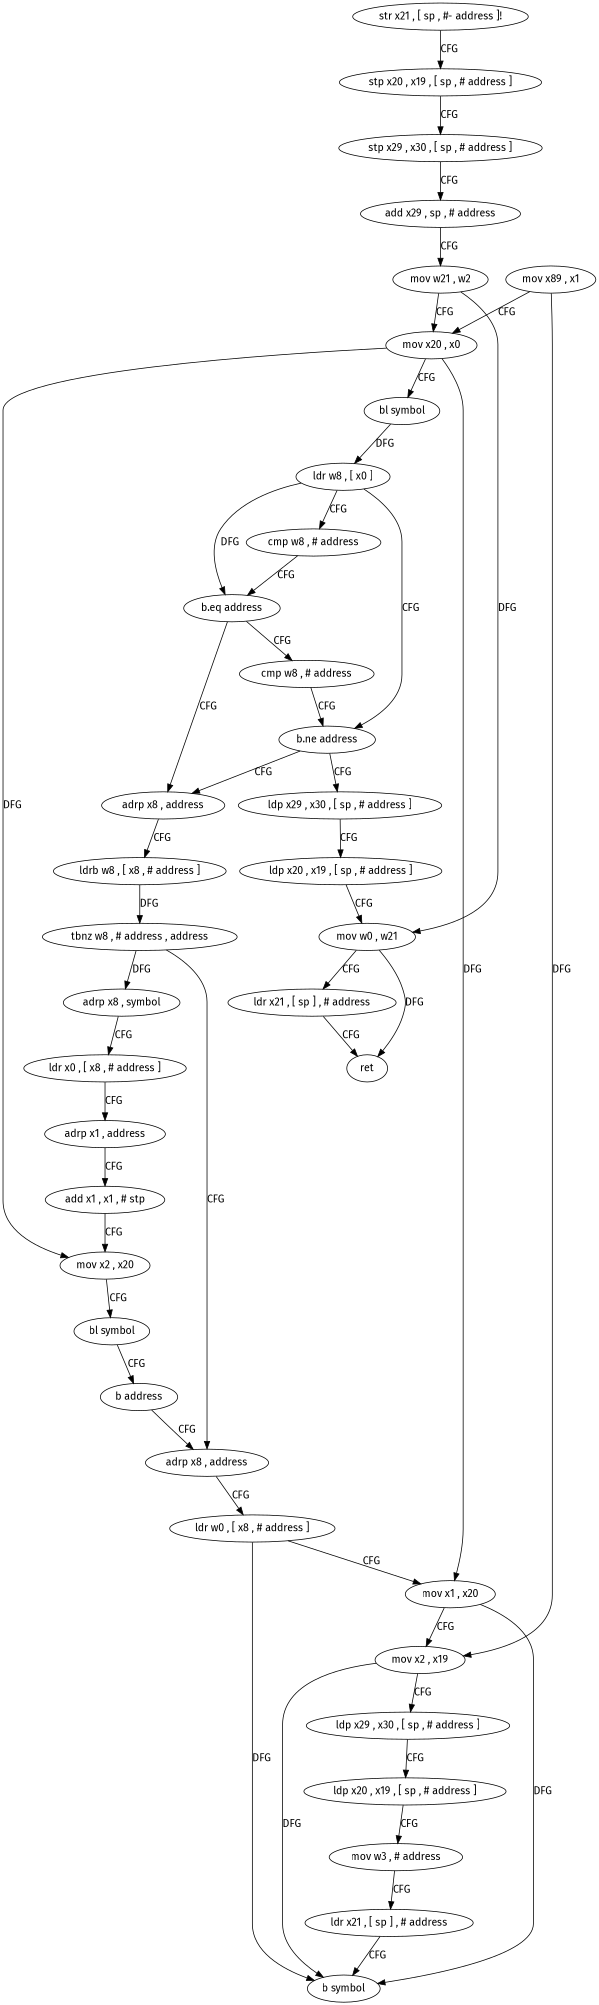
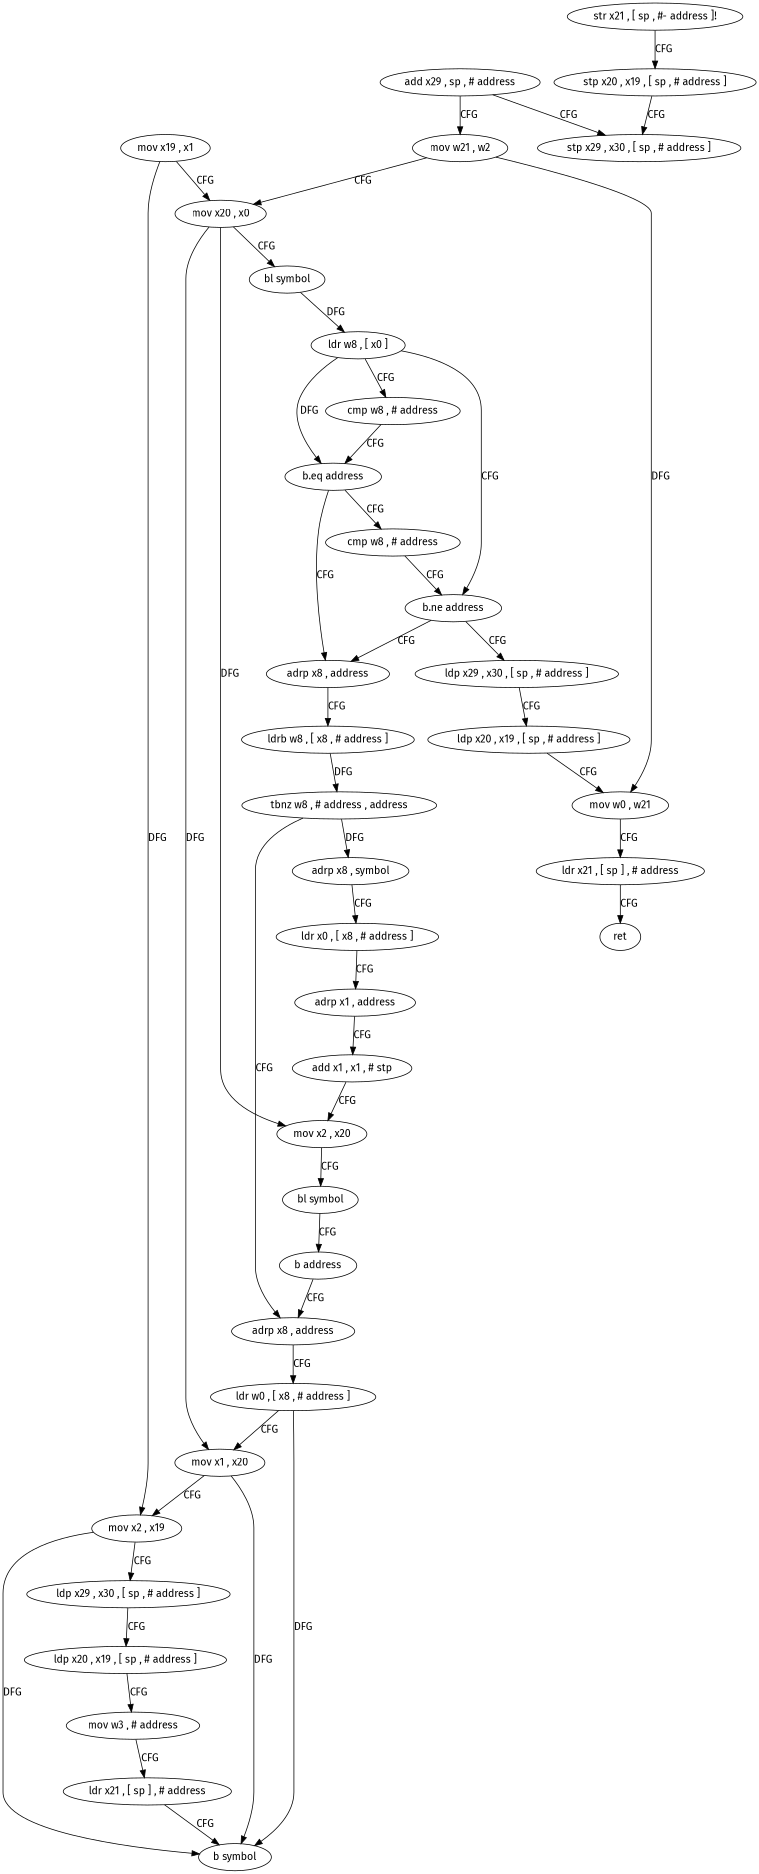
(440, 177) -> (545, 114)
(551, 280) -> (165, 148)
(405, 1000) -> none
